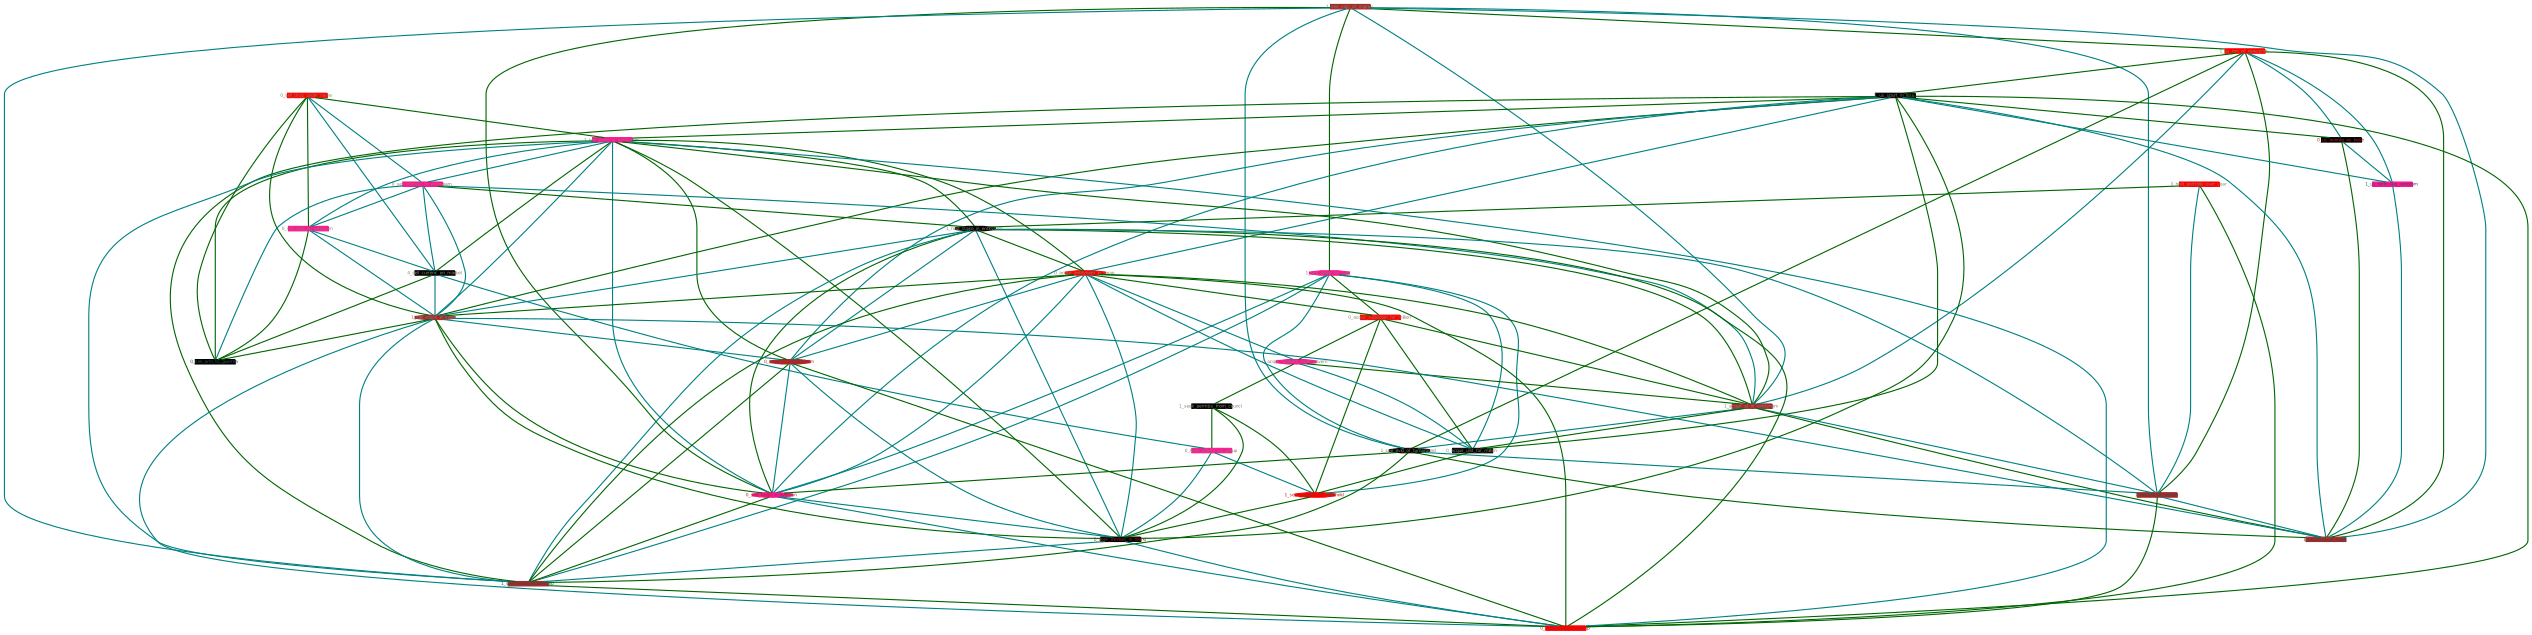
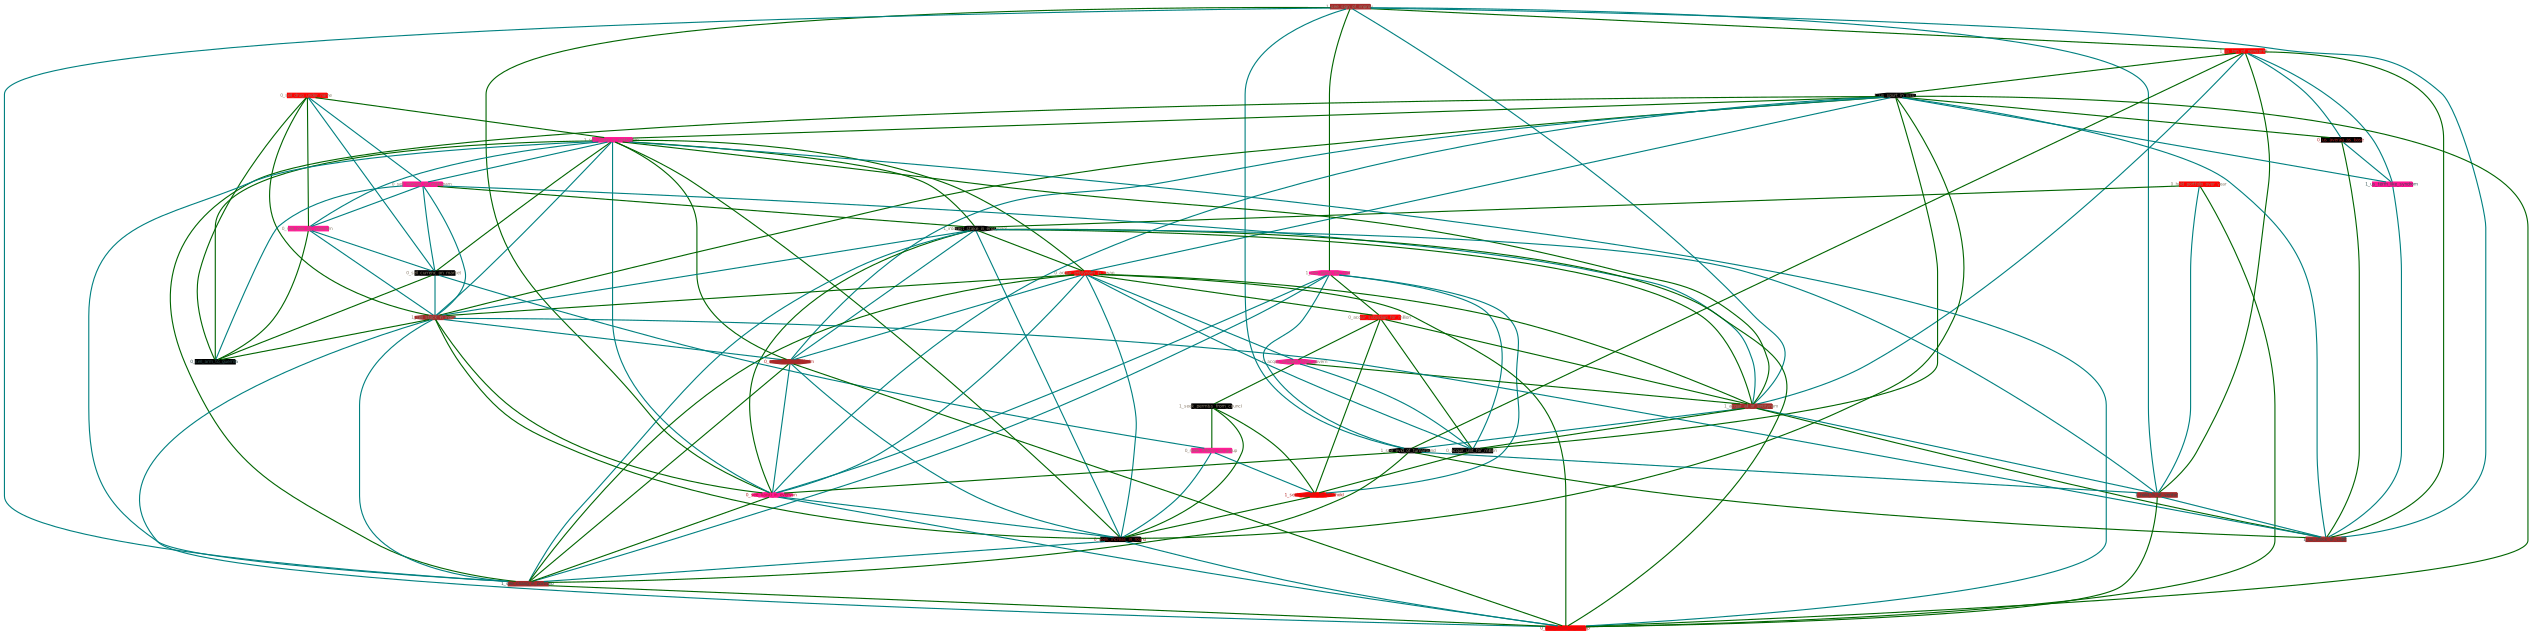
(1895, 95) -> (1895, 95)
(975, 229) -> (975, 229)
(435, 273) -> (435, 273)
